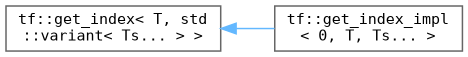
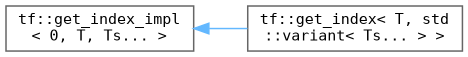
(255, 29) -> (228, 29)
